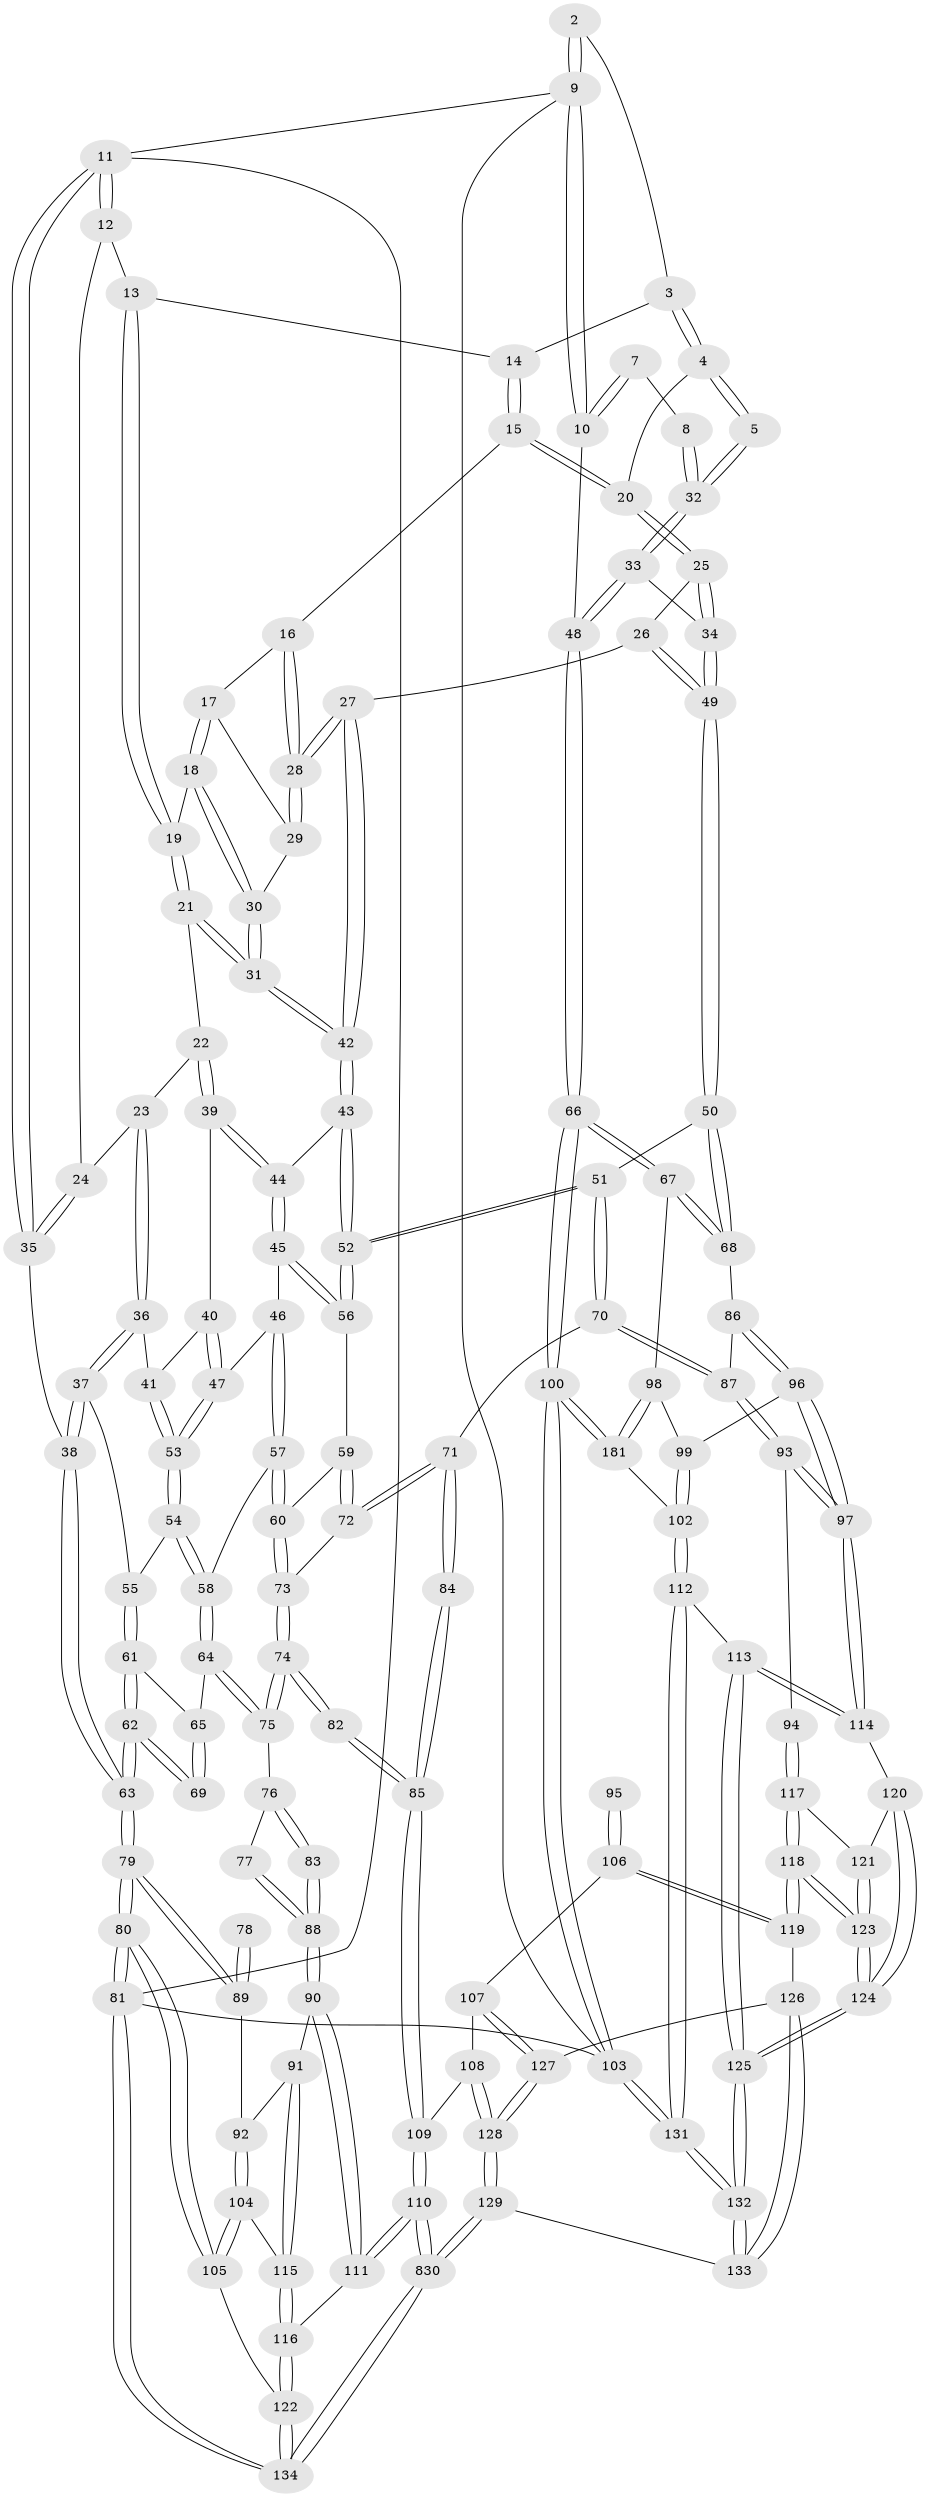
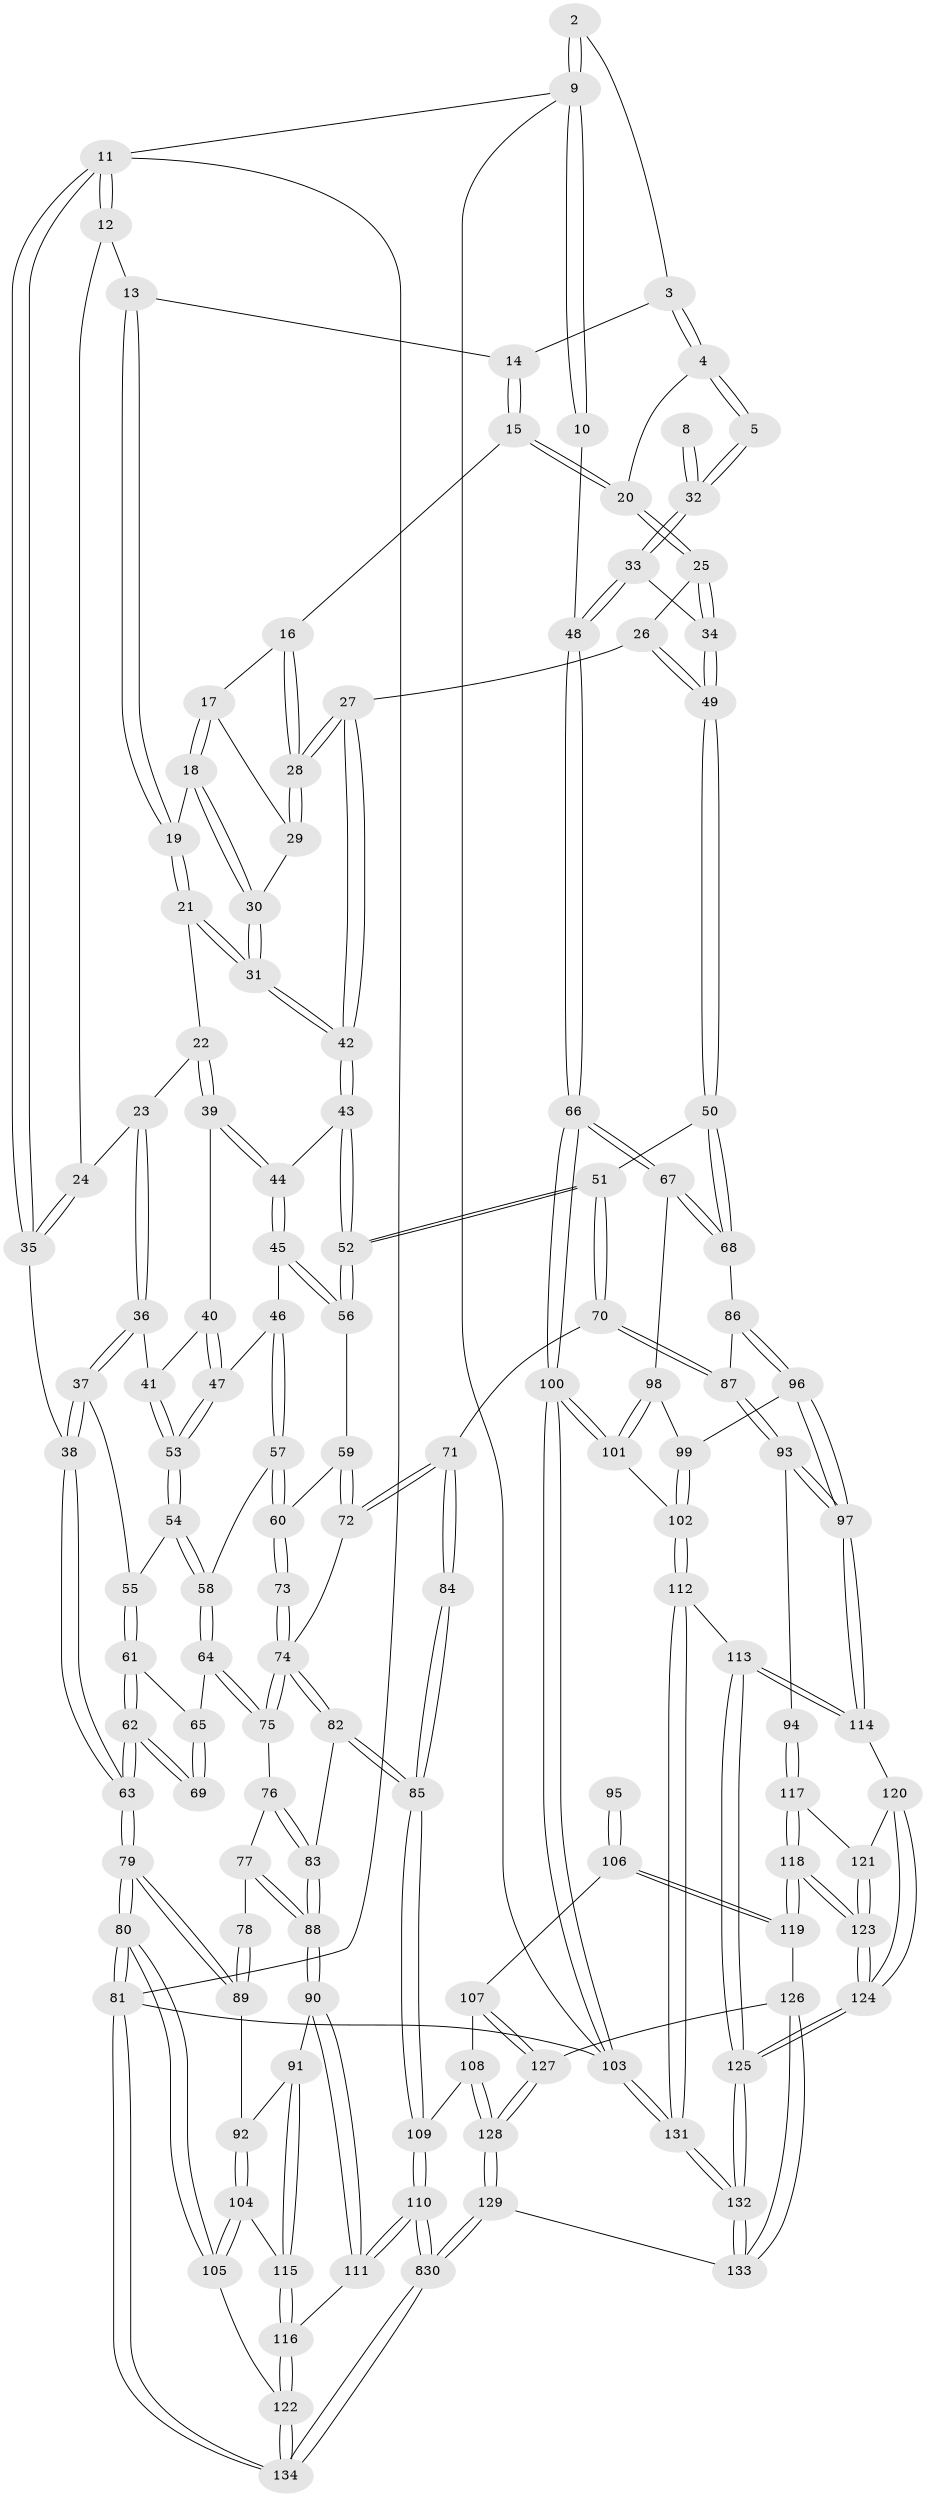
(636, 362) -> none
(615, 1453) -> (615, 1453)
(315, 1555) -> (324, 1592)
none -> (325, 1794)
none -> (245, 1896)
